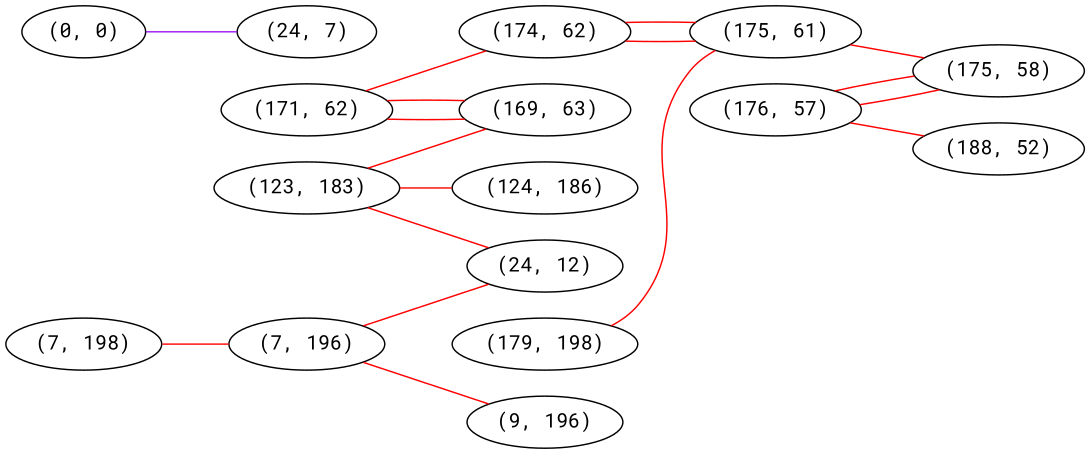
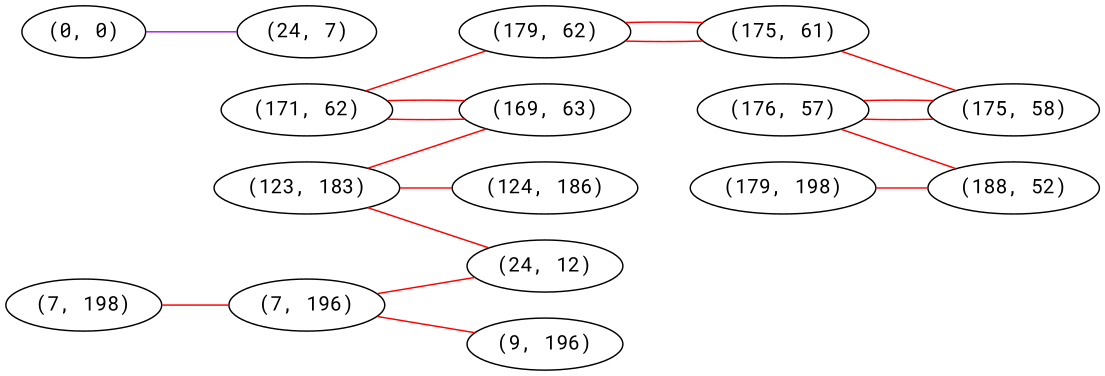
(545, 32) -> (545, 32)
(665, 189) -> (902, 188)
